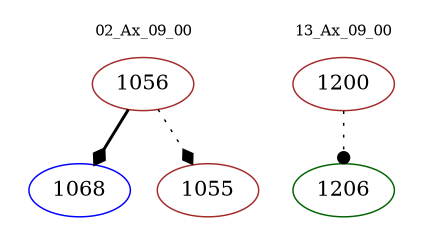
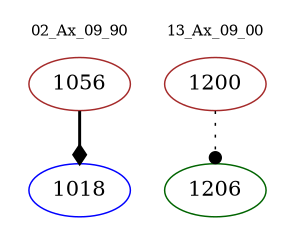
(144, 32) -> (80, 32)
(80, 190) -> (80, 190)
(208, 190) -> none
